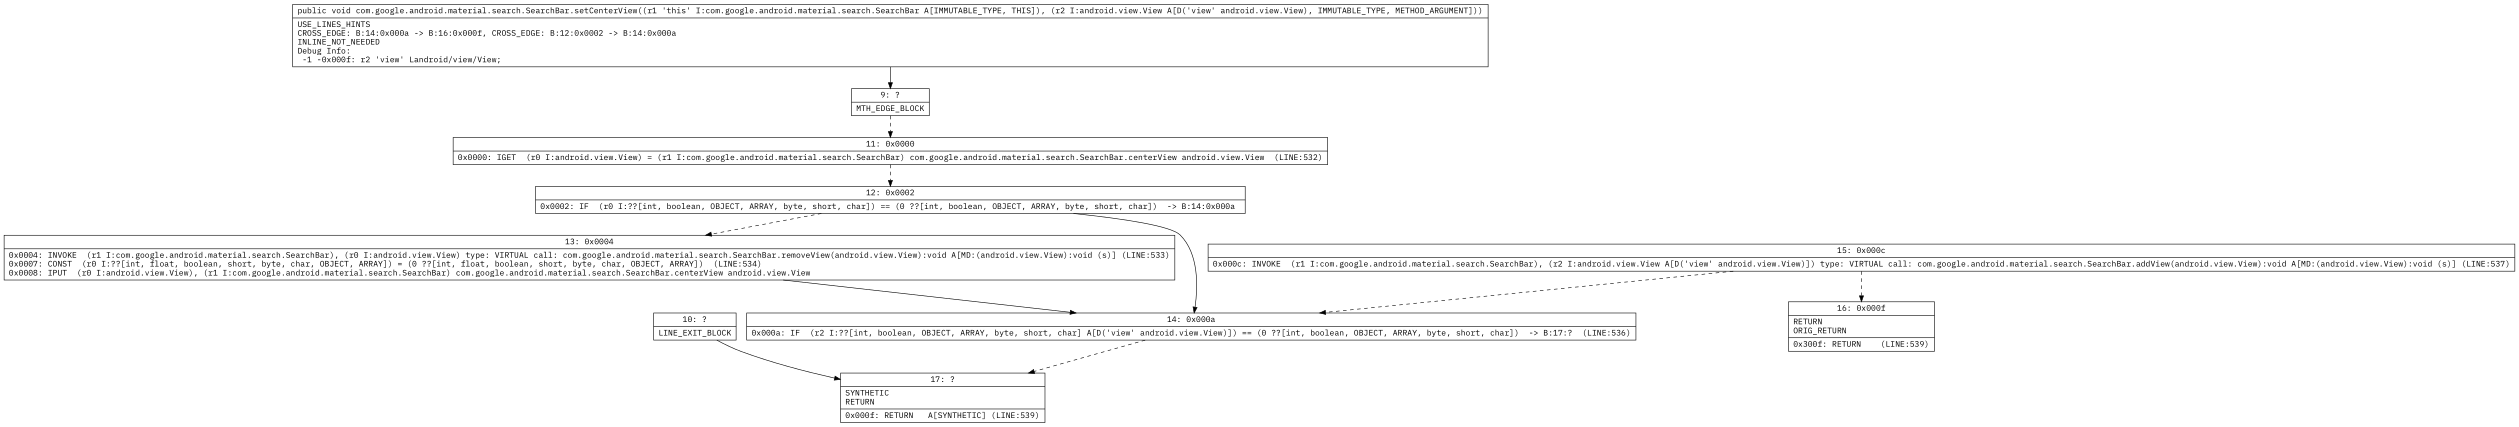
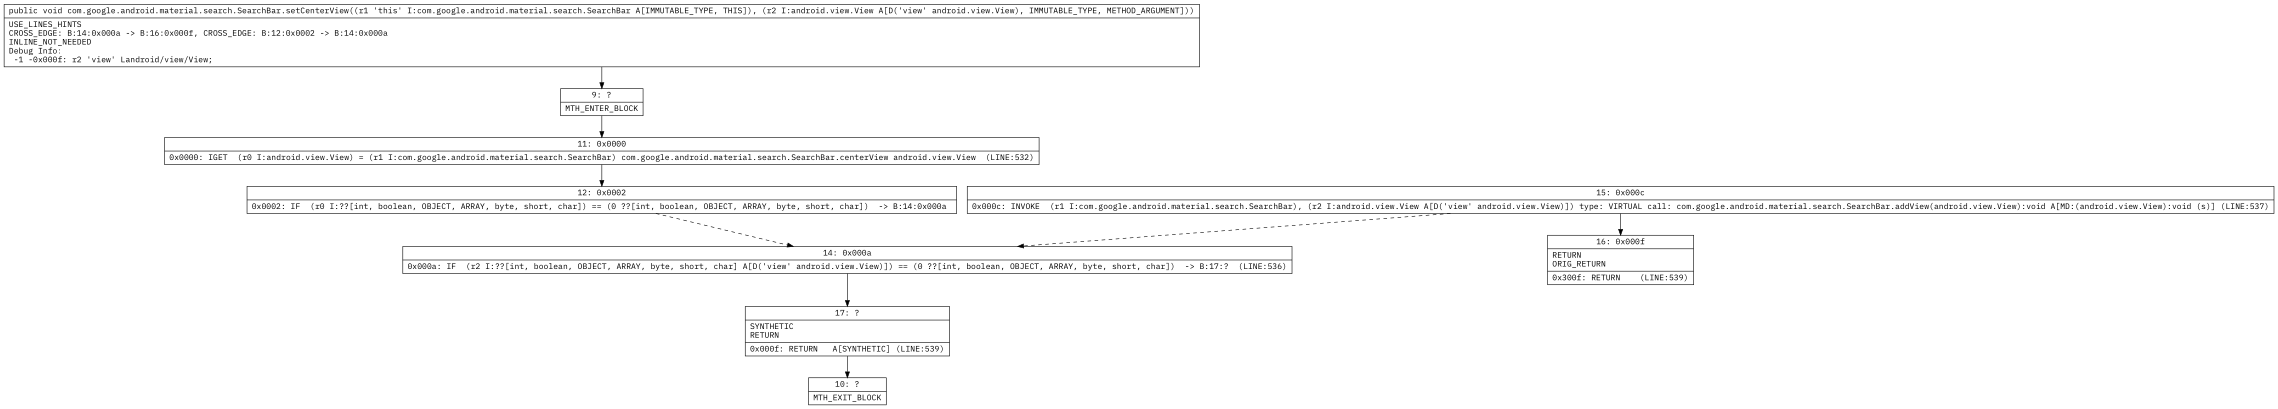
(890, 109) -> (602, 109)
(890, 124) -> (602, 124)
(890, 173) -> (602, 173)
(1165, 228) -> (722, 229)
(589, 258) -> none
(1861, 283) -> (1621, 221)
(695, 333) -> (847, 398)
(1090, 356) -> (847, 287)
(775, 363) -> (847, 364)
